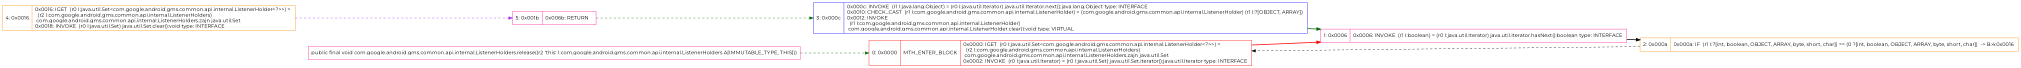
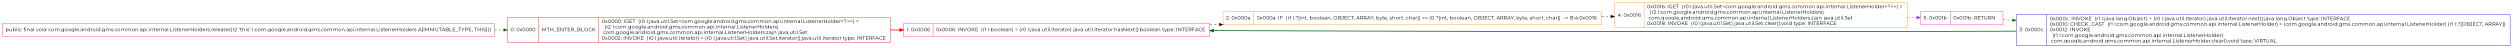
(569, 18) -> (1977, 18)
(1632, 40) -> (1215, 25)
(1448, 49) -> (1606, 17)
